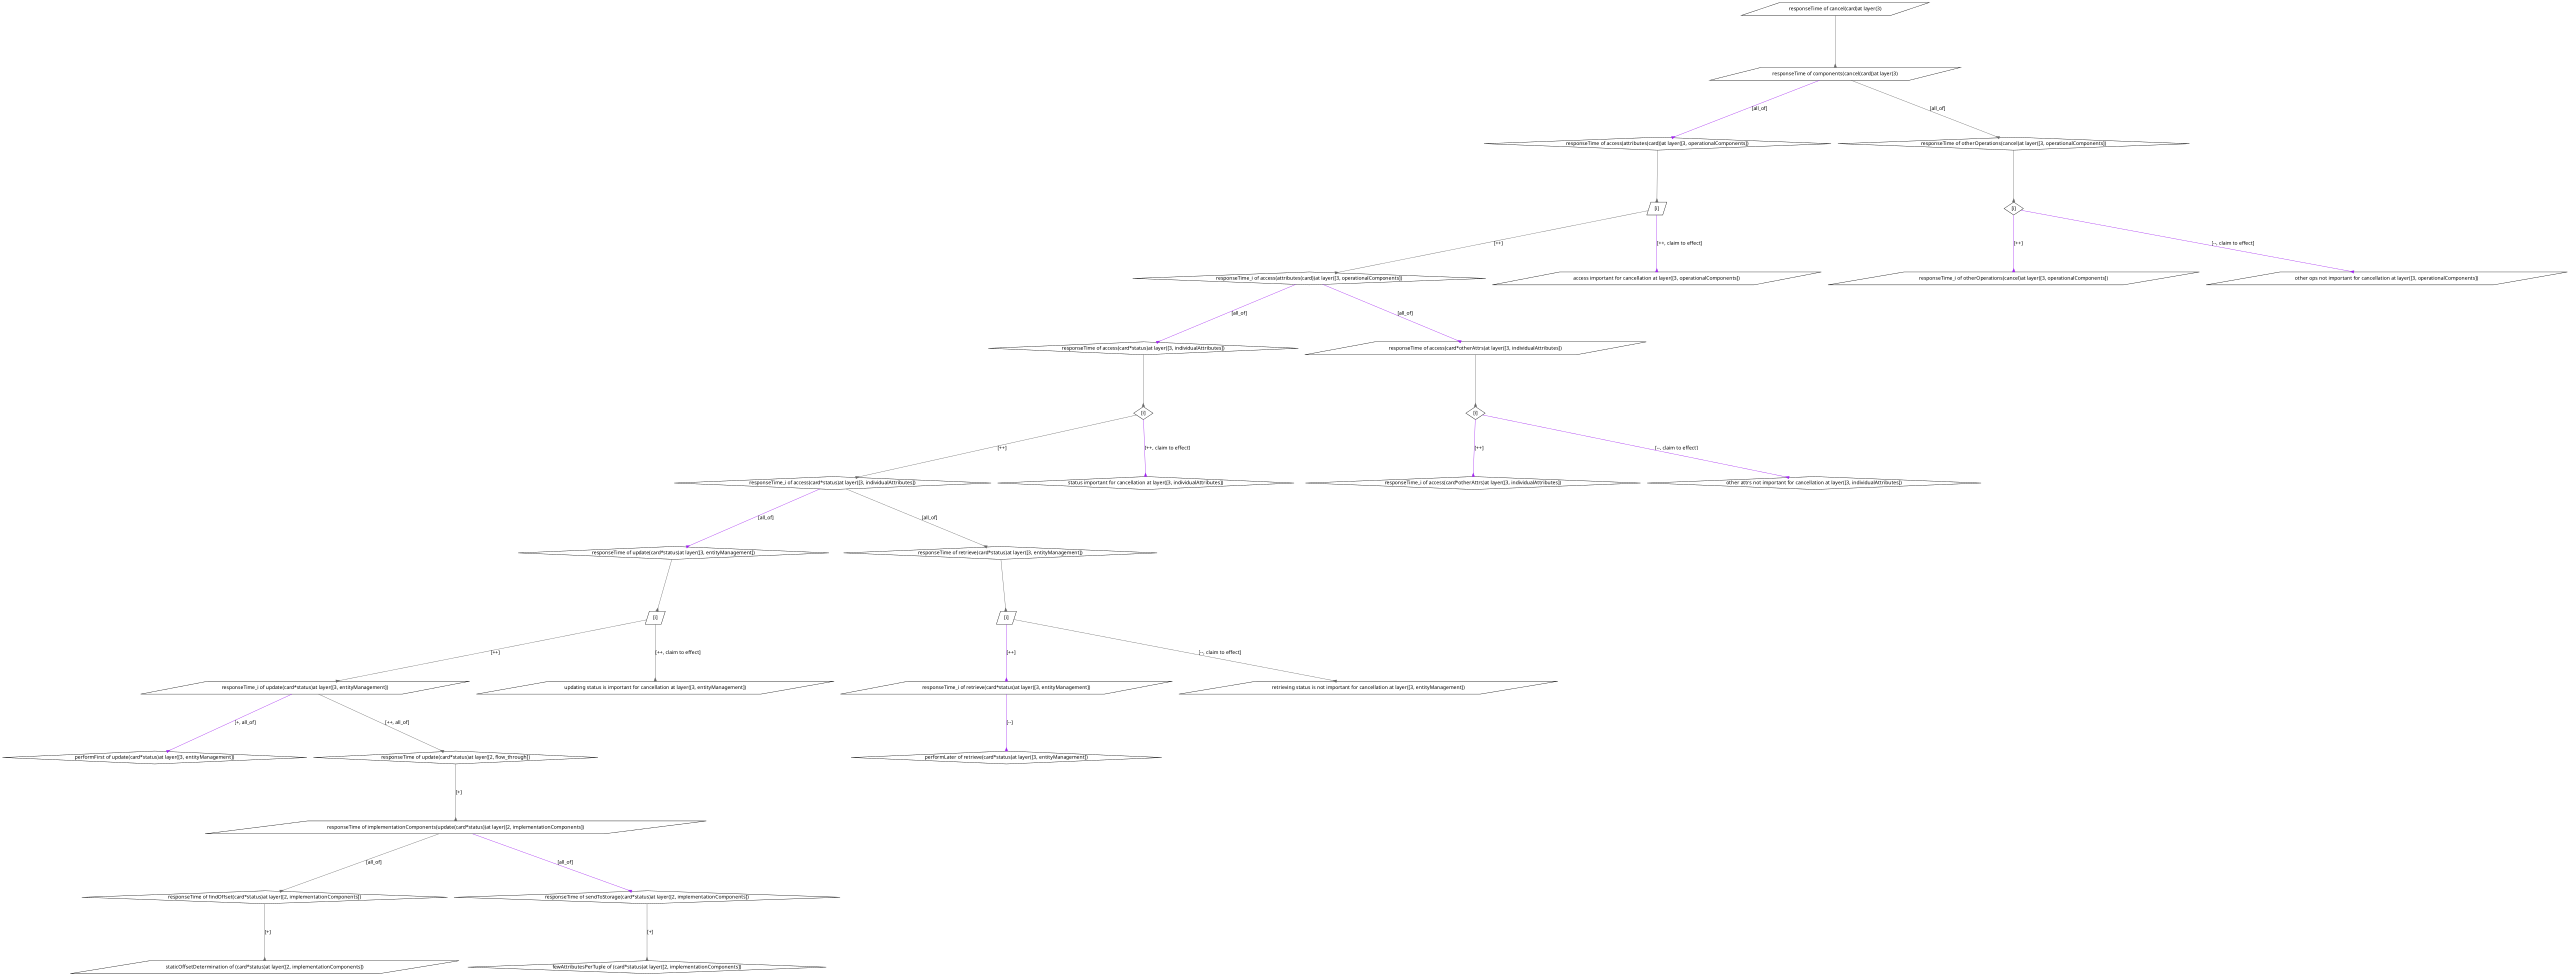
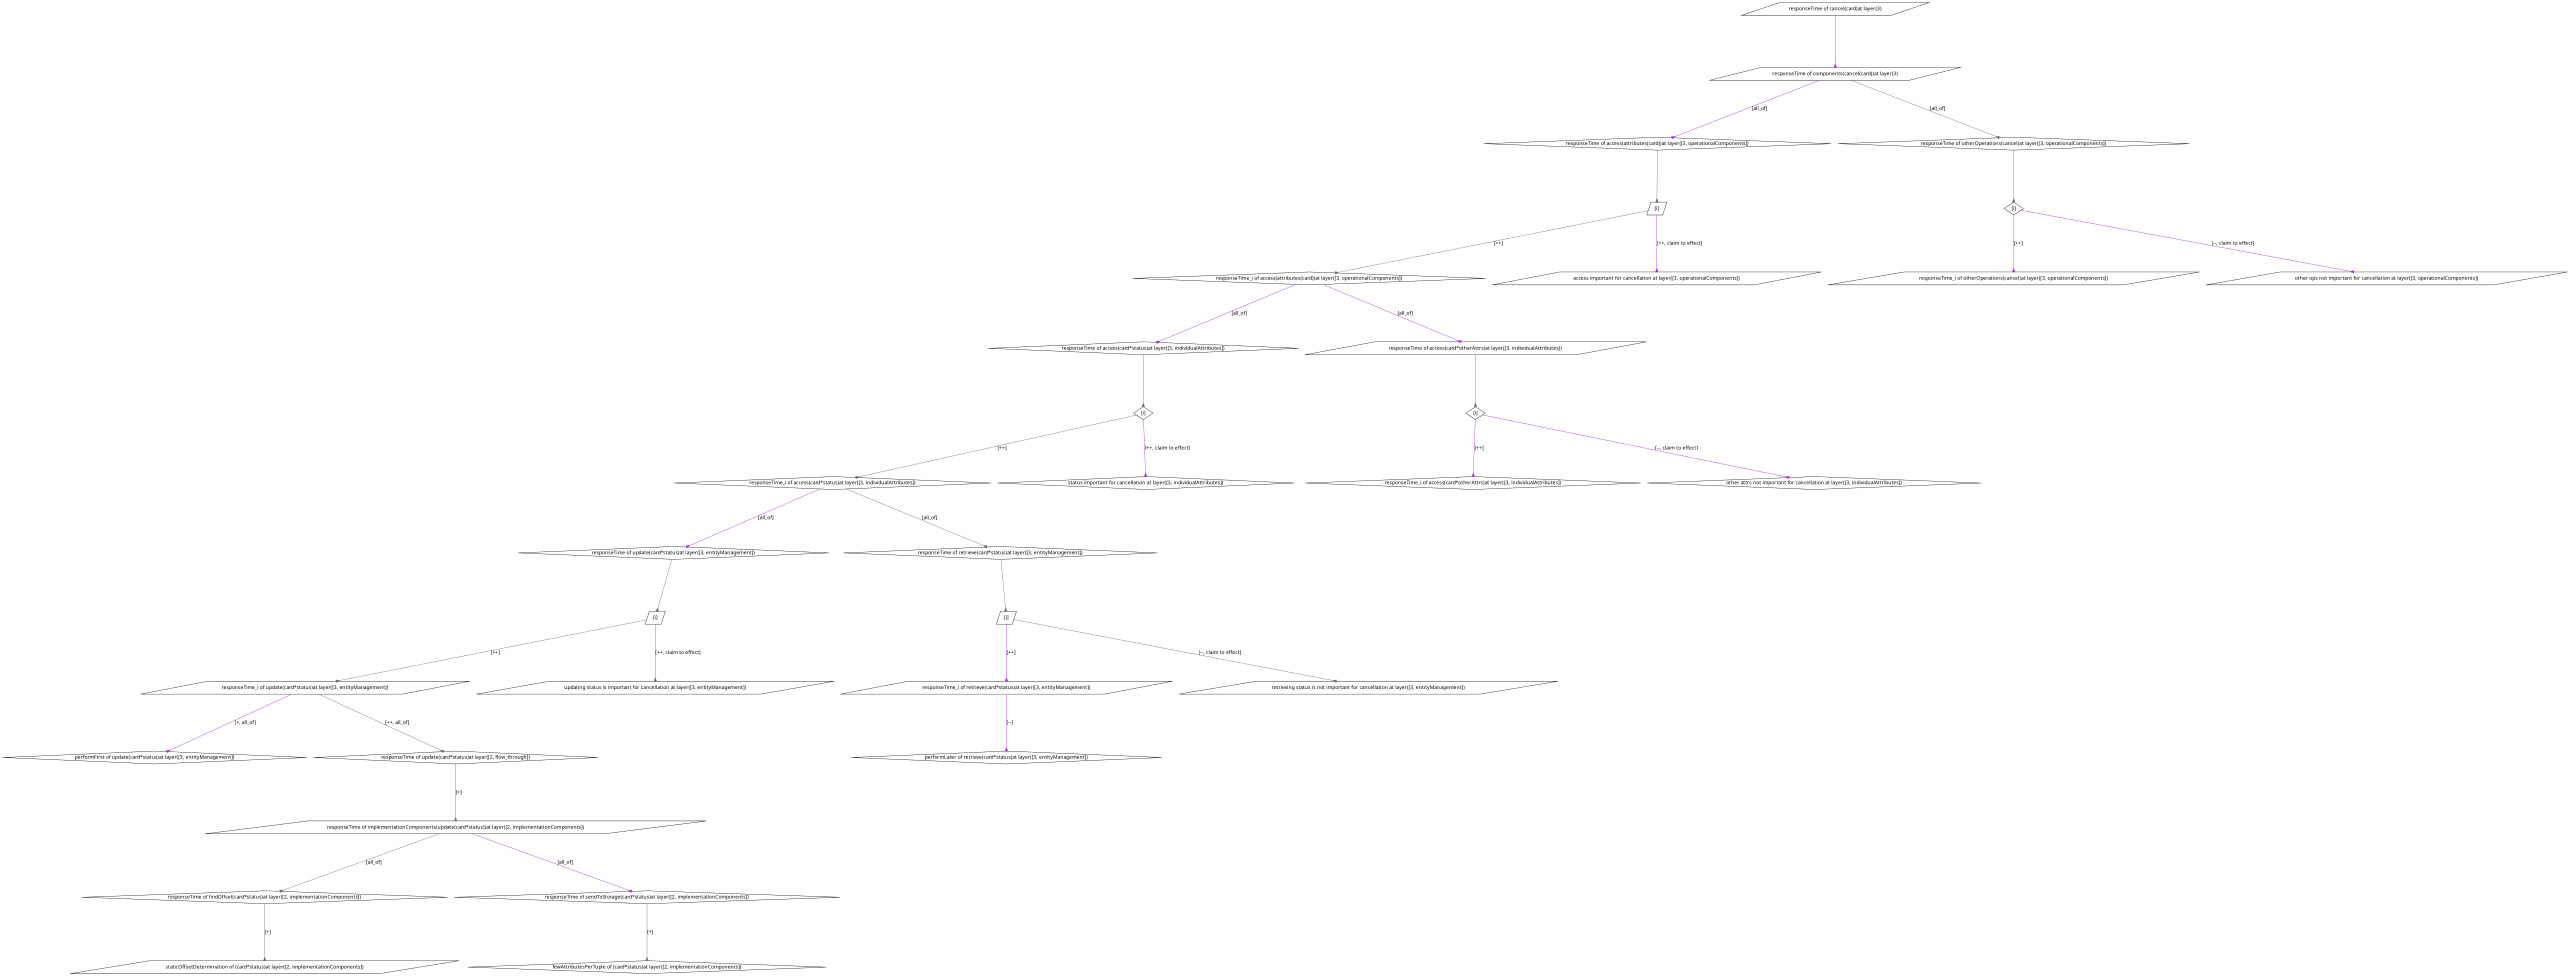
(1835, 40) -> (1835, 40)
